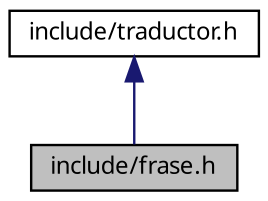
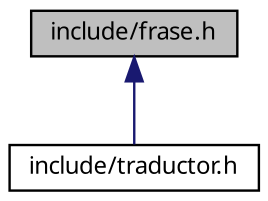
(134, 113) -> (134, 113)
